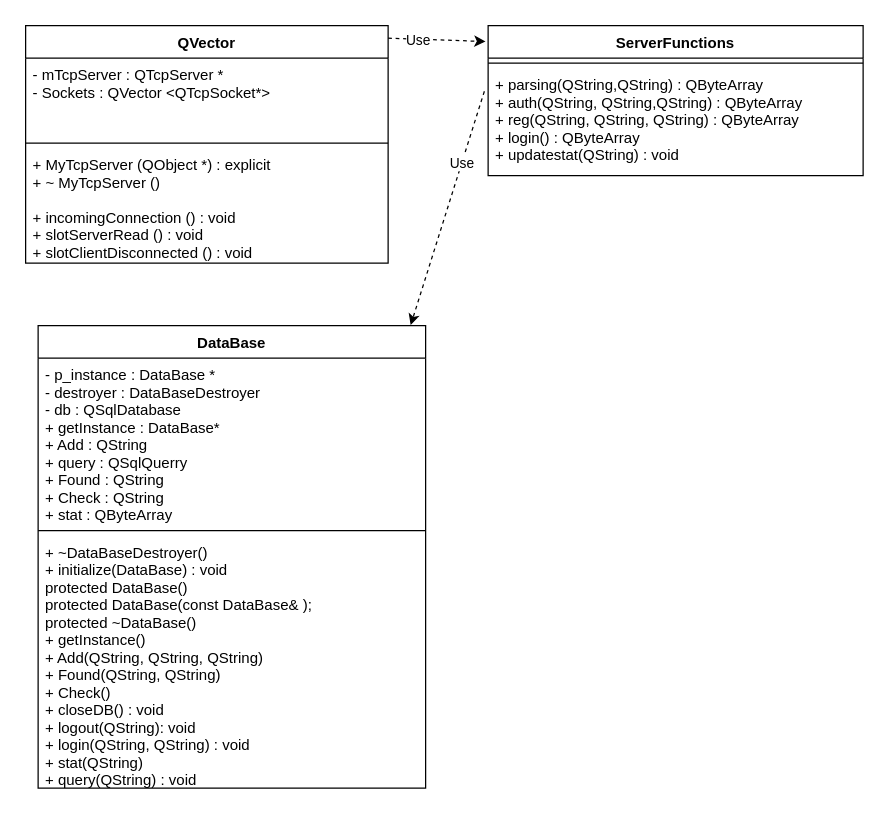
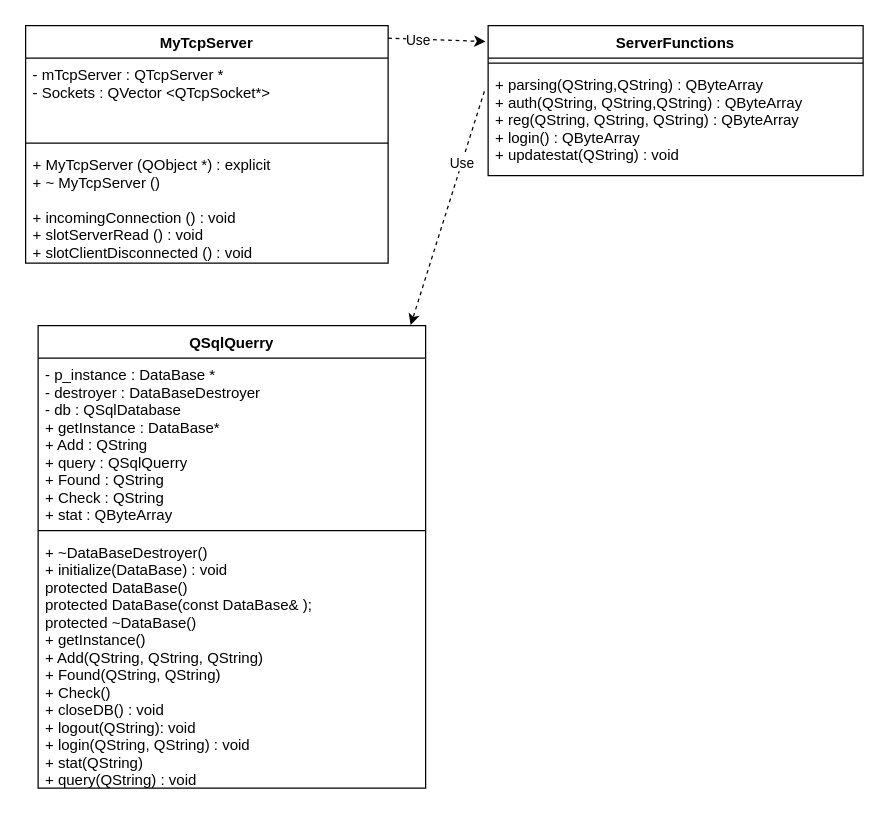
(206, 43) -> (206, 43)
(231, 343) -> (231, 343)
